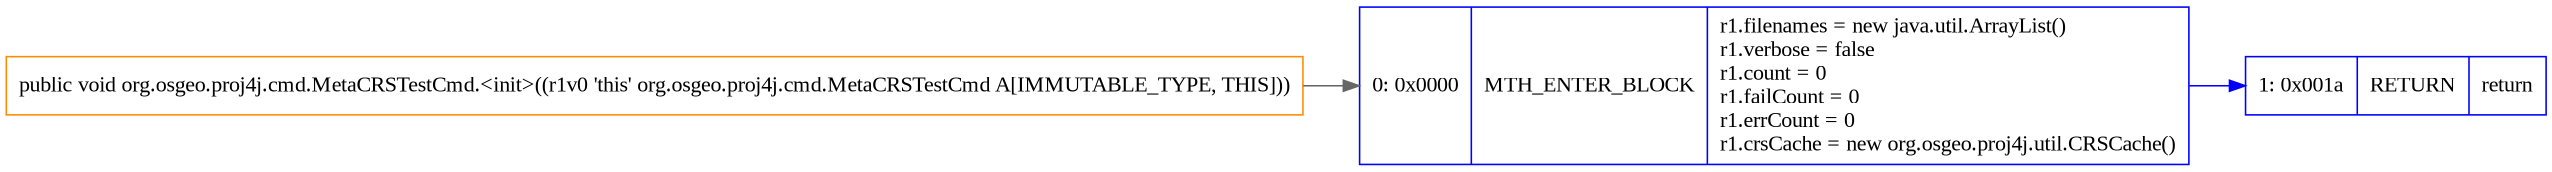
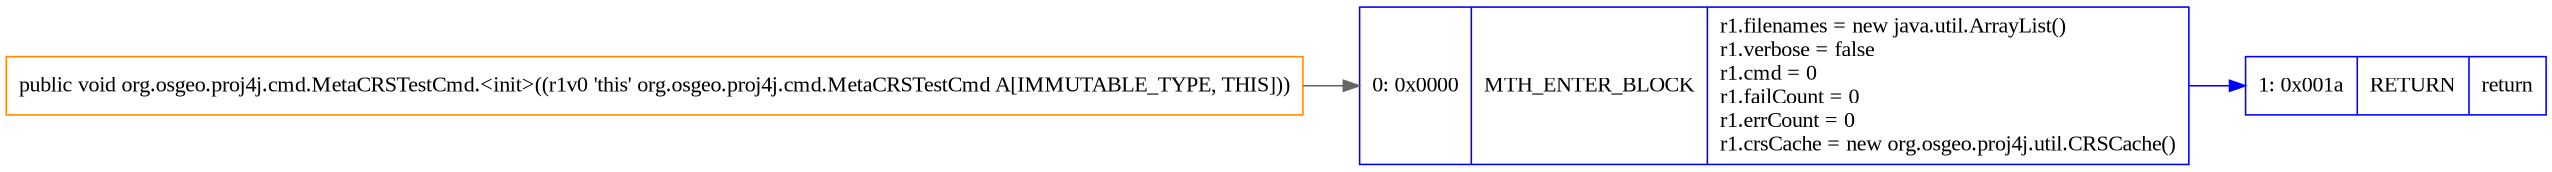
(1773, 73) -> (1769, 73)
